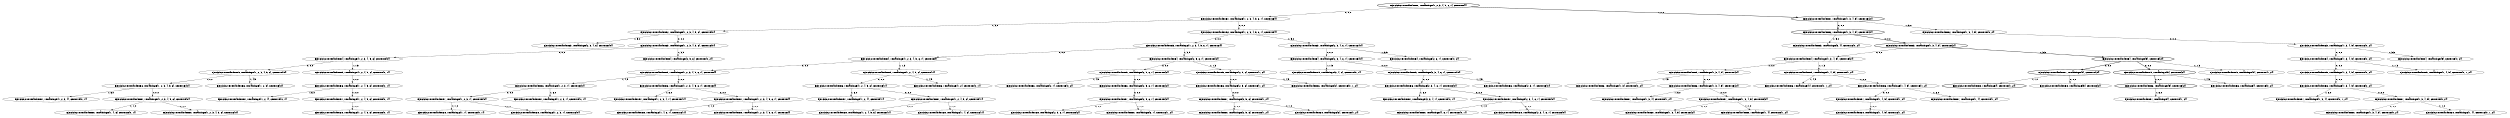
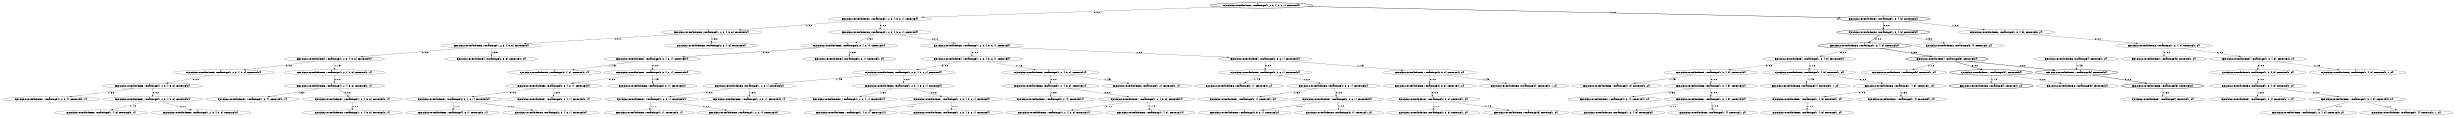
(2197, 79) -> (2076, 65)
(250, 86) -> none
none -> (1243, 99)
